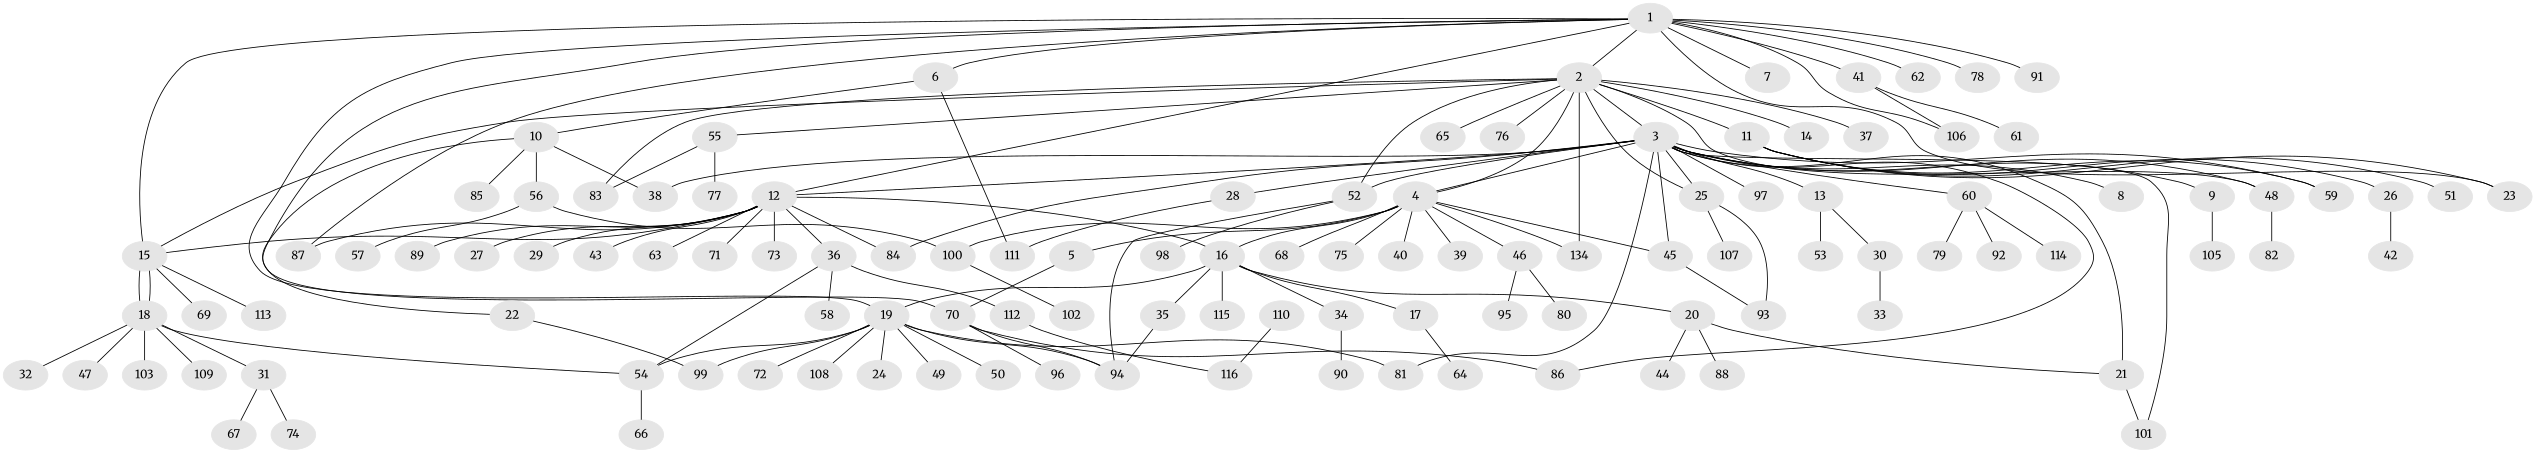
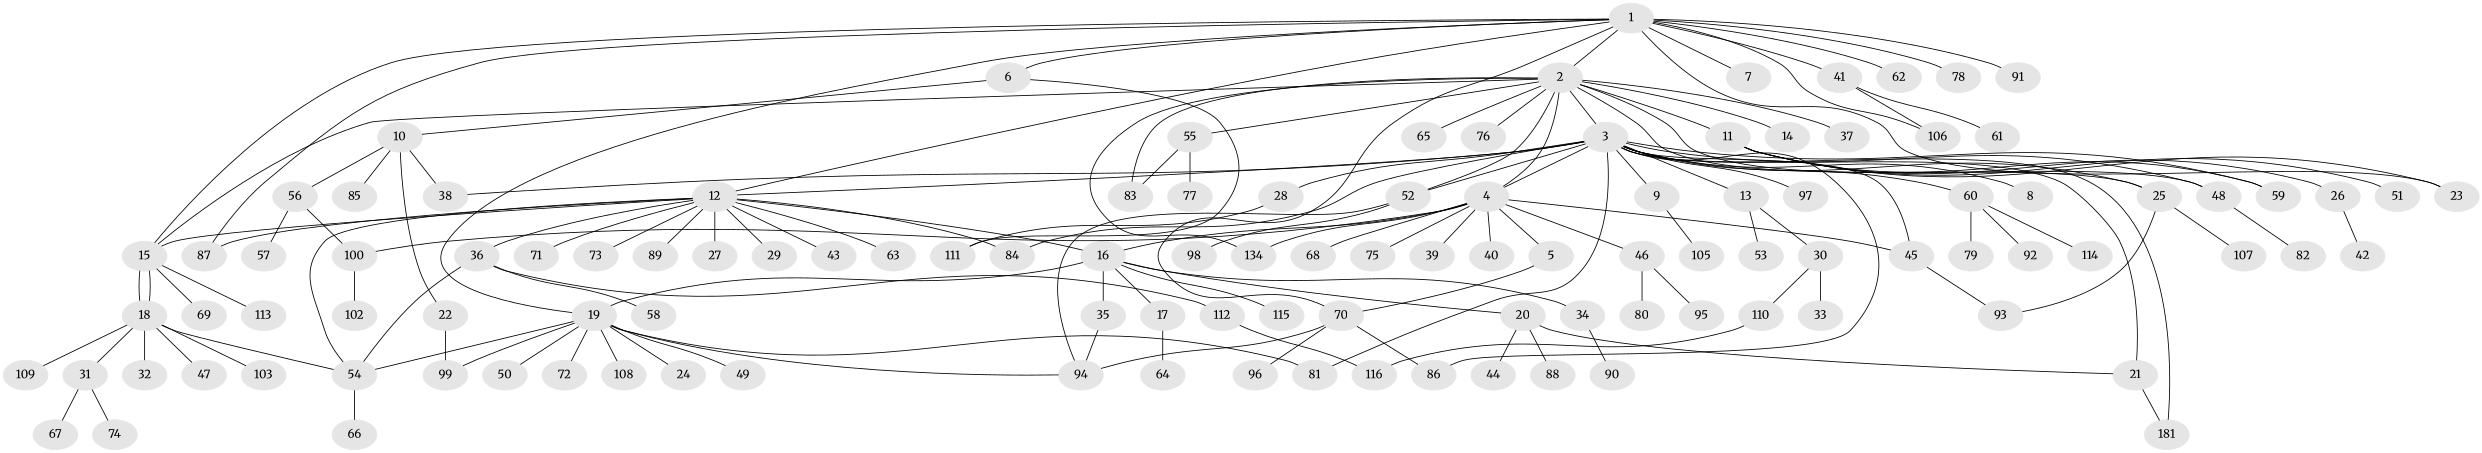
none -> (366, 227)
none -> (1791, 286)
(2144, 435) -> (2167, 435)
